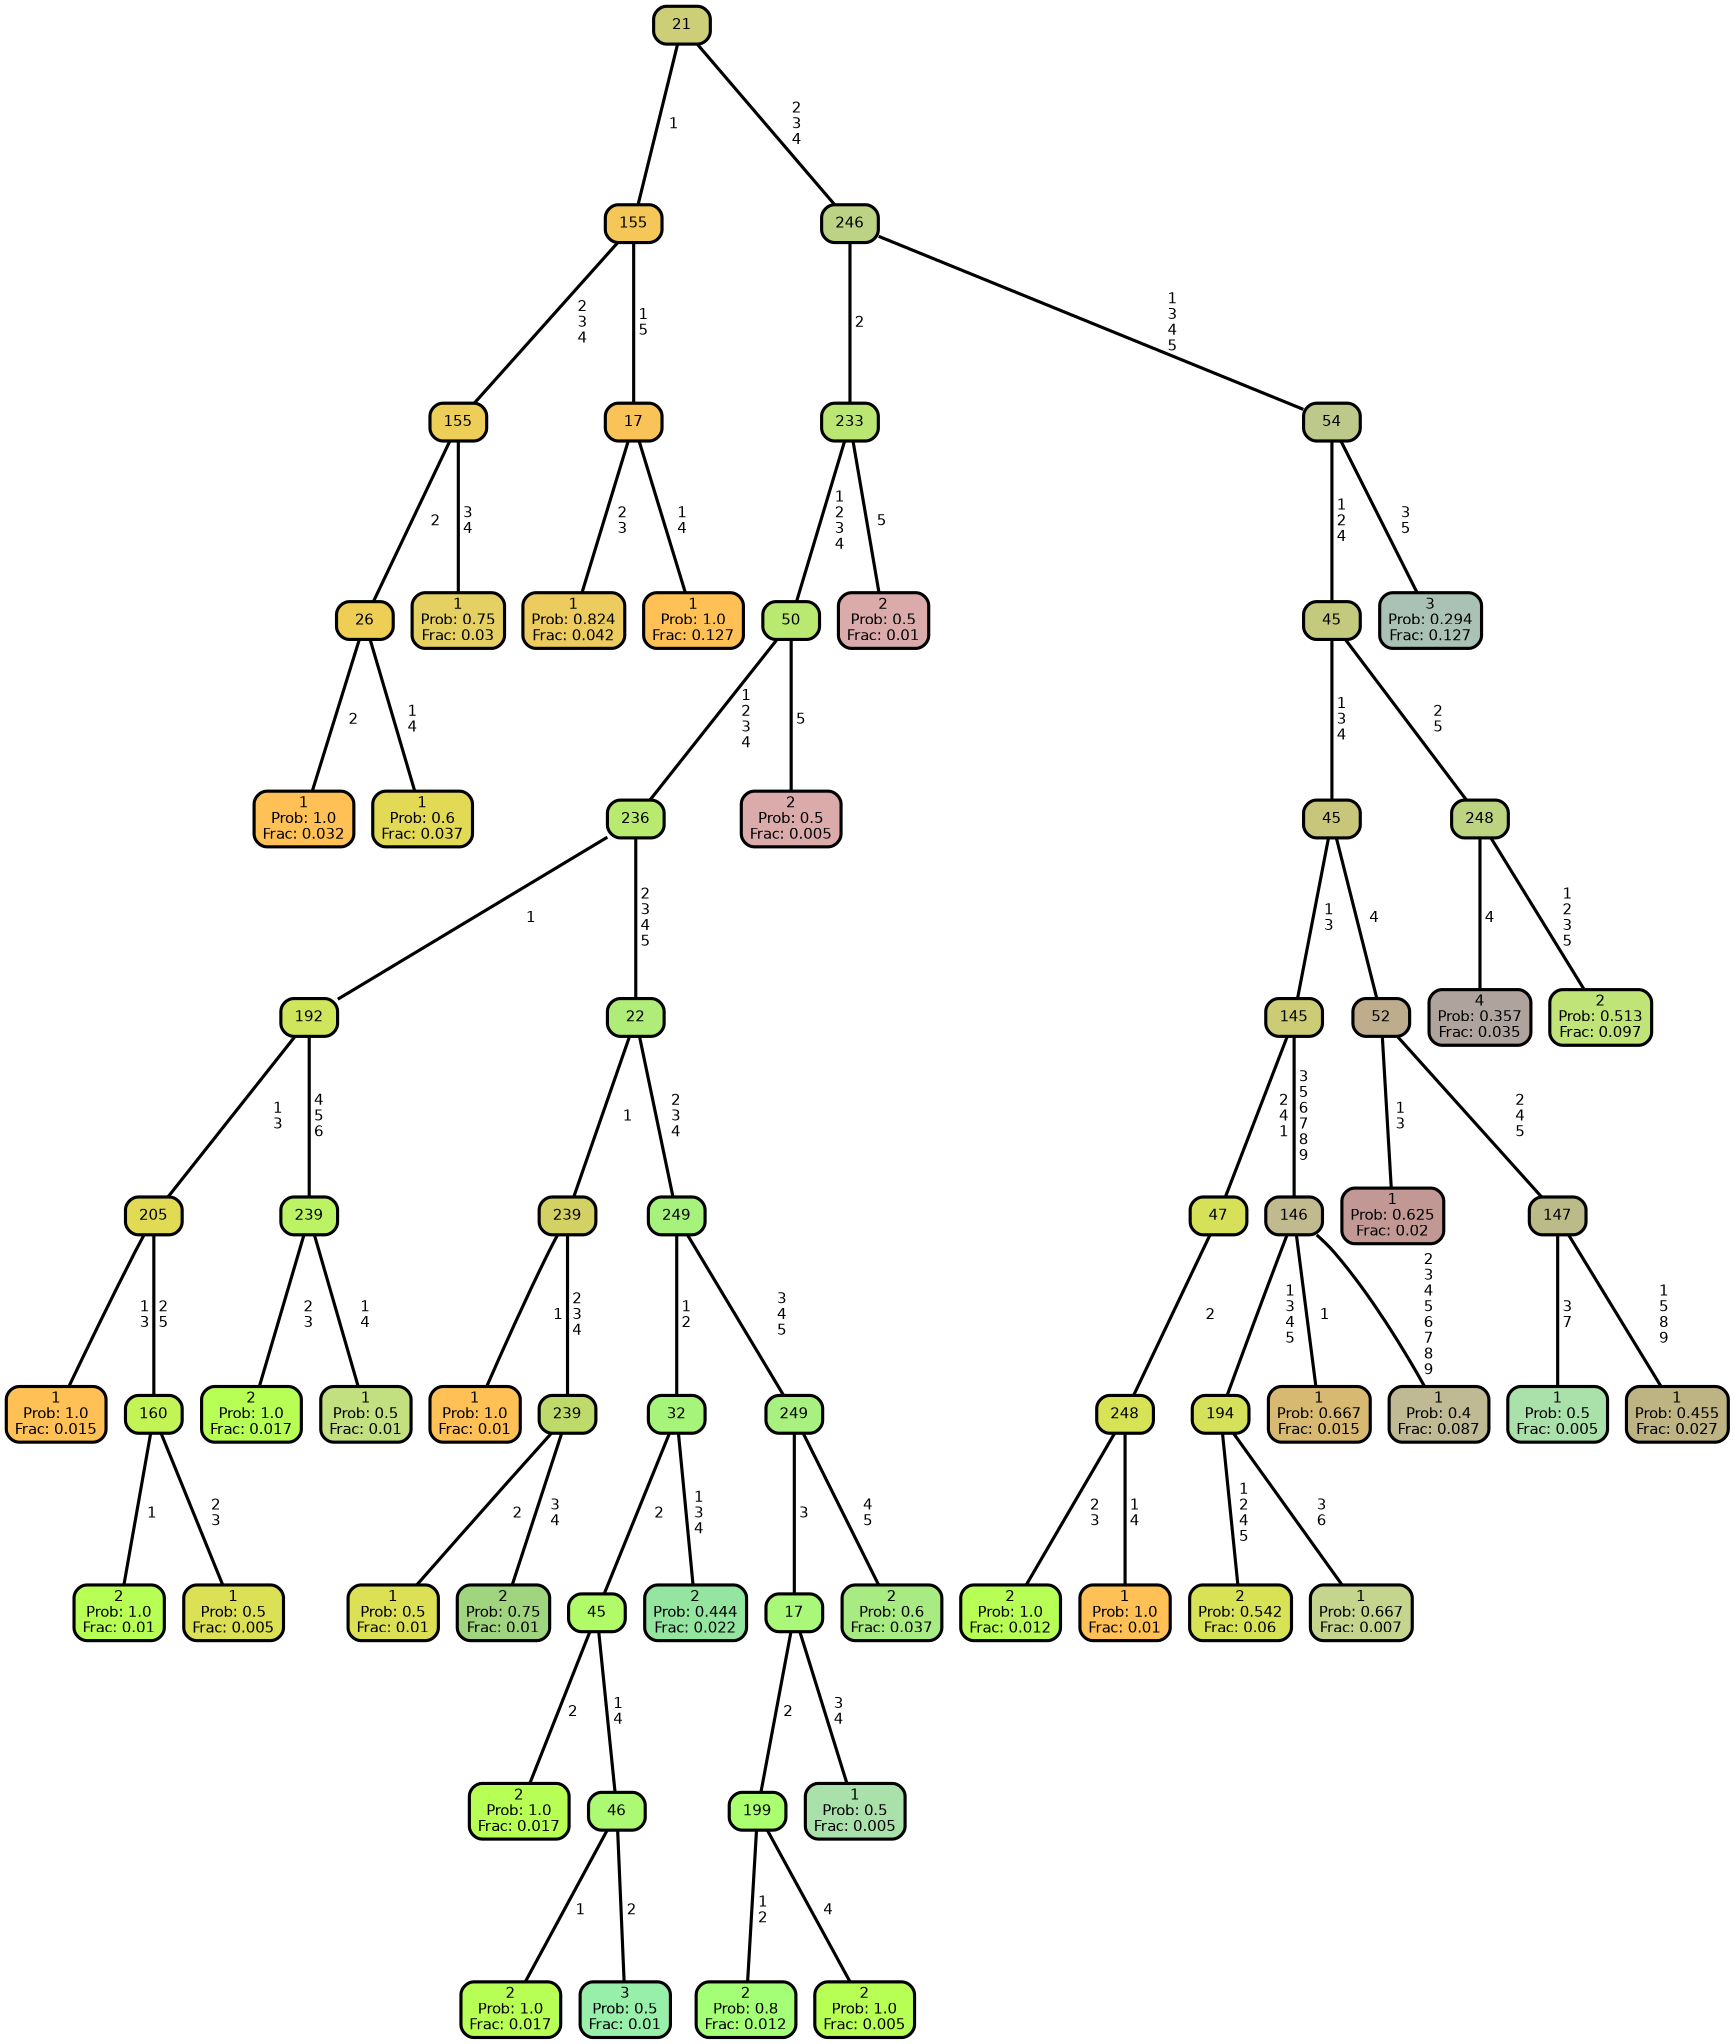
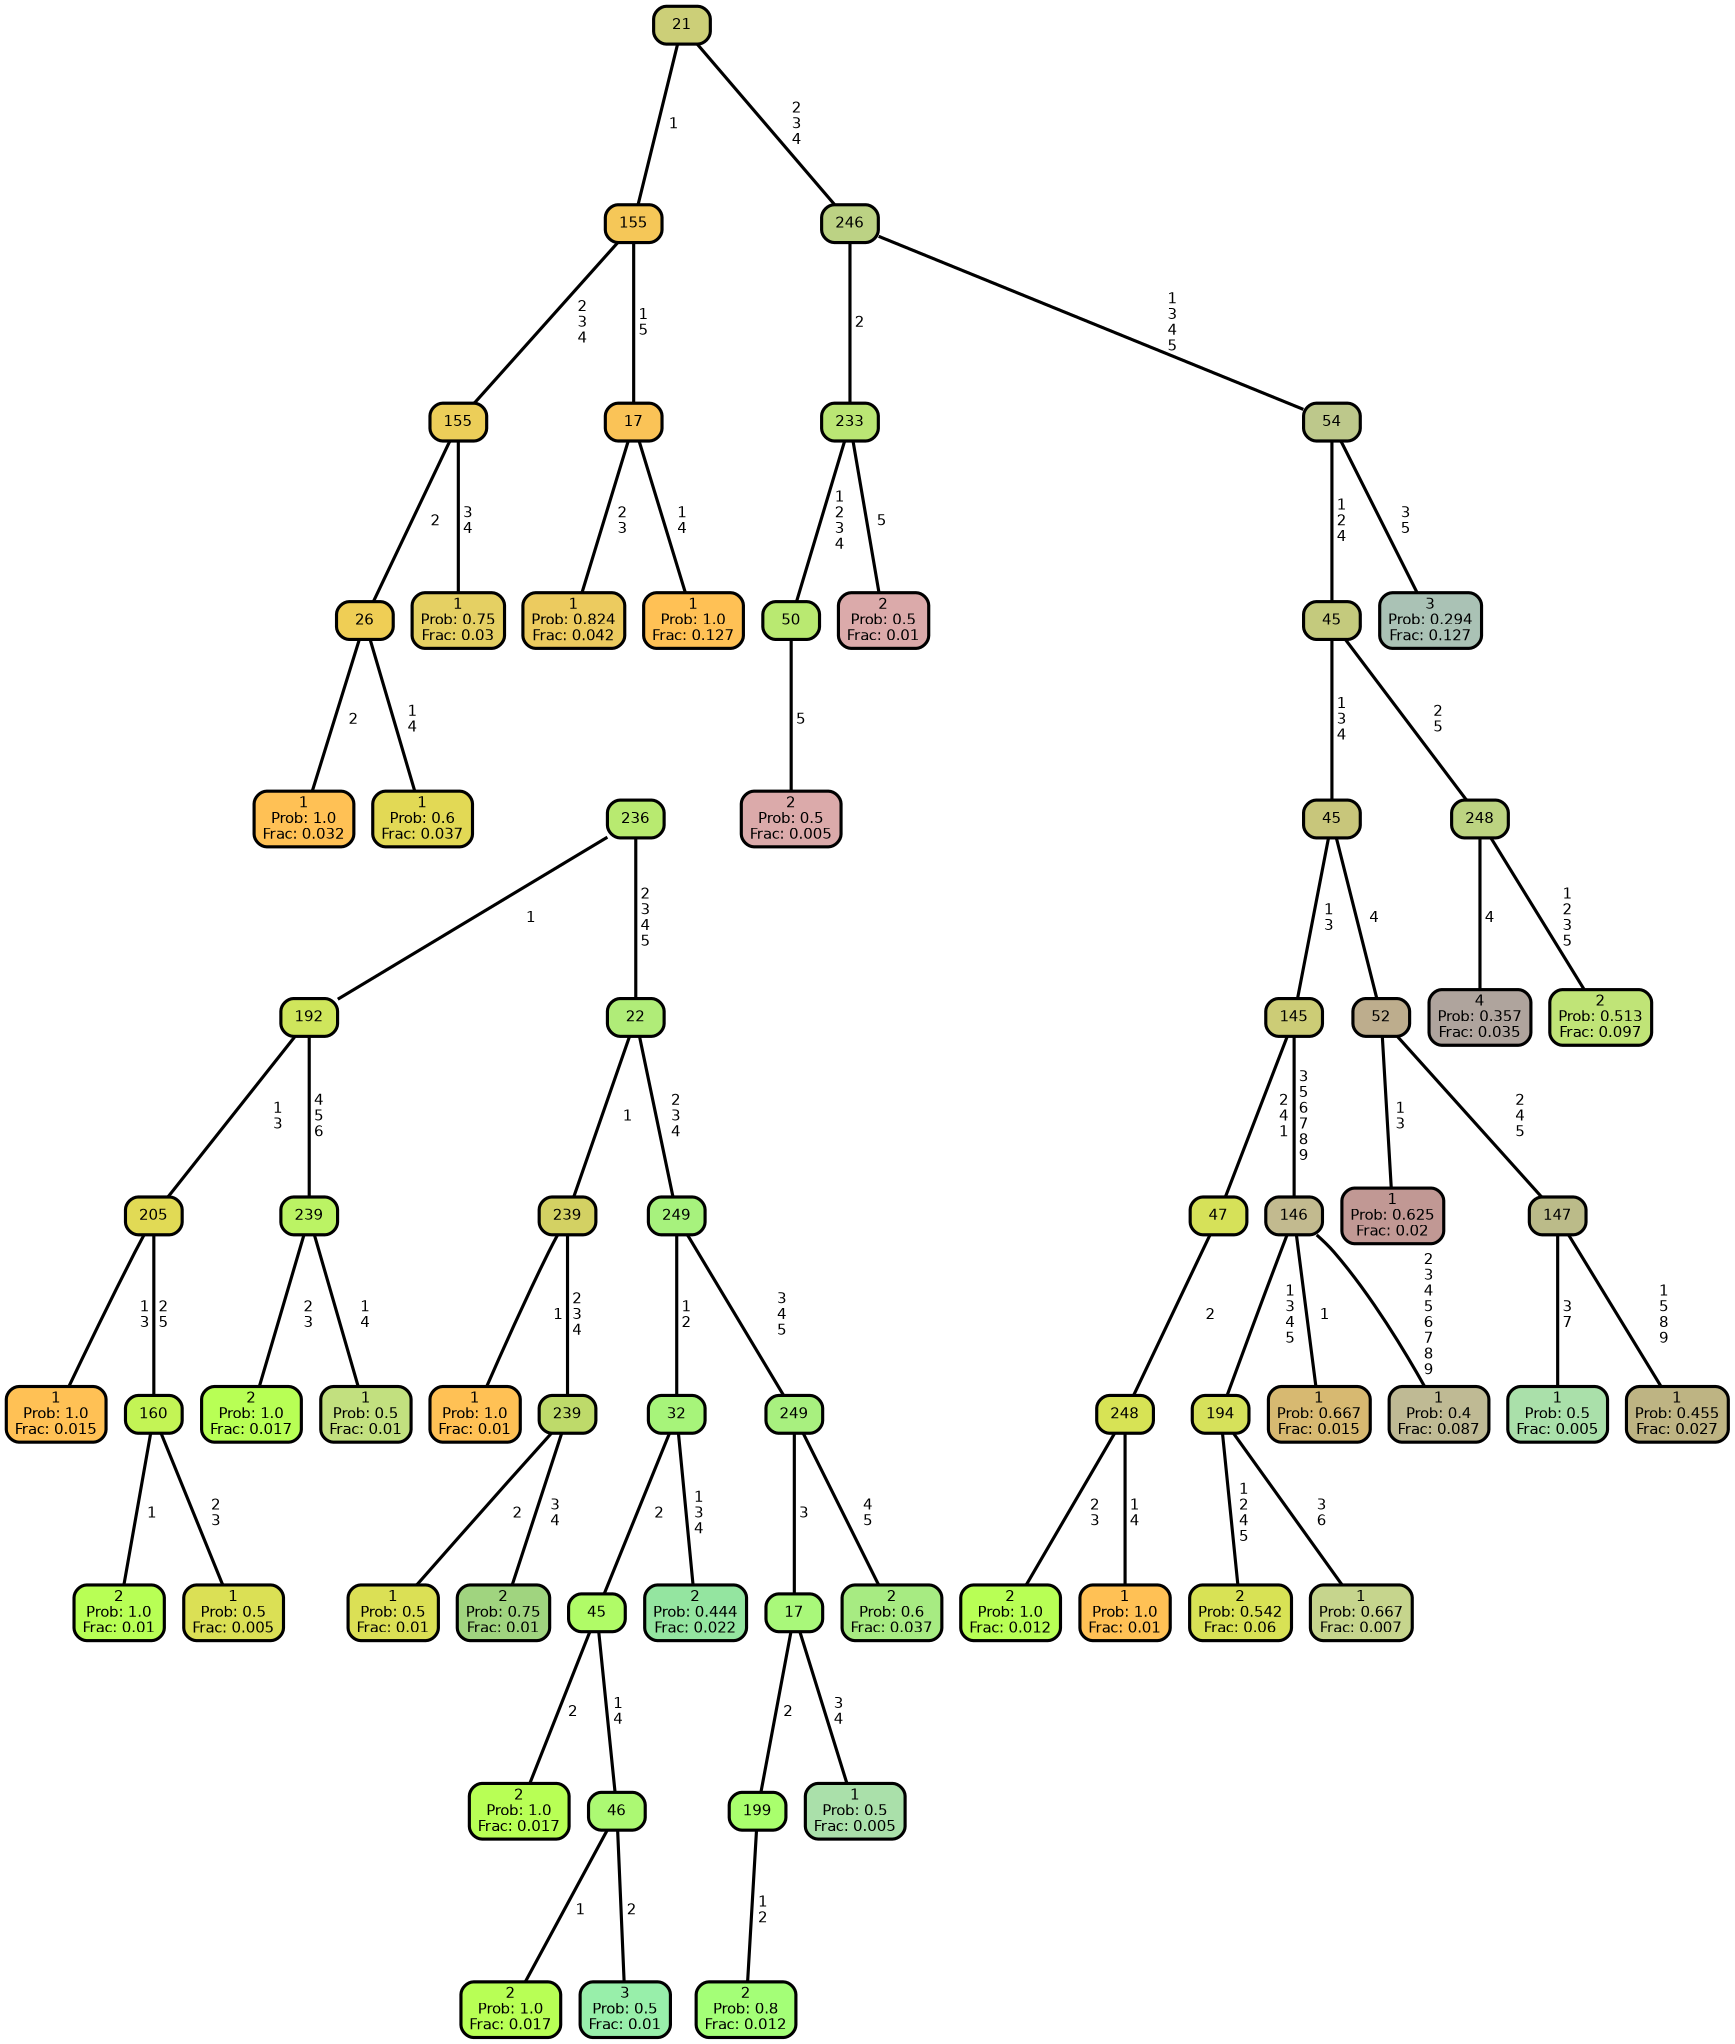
(713, 720) -> none
(865, 2010) -> none
